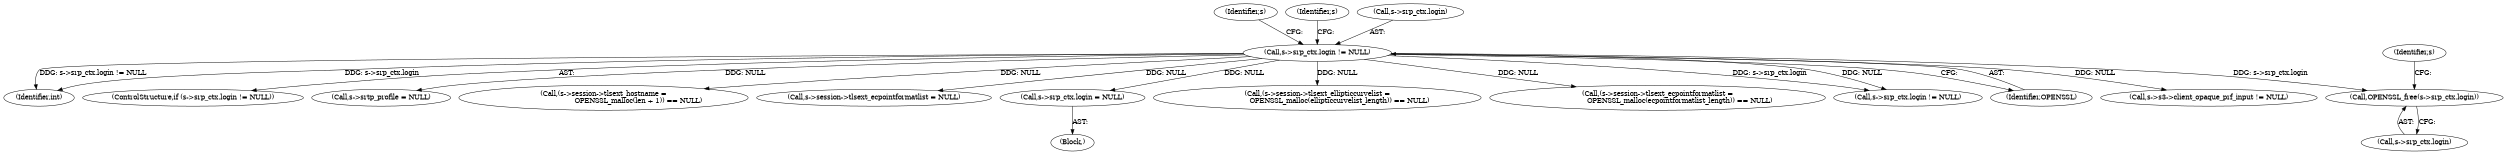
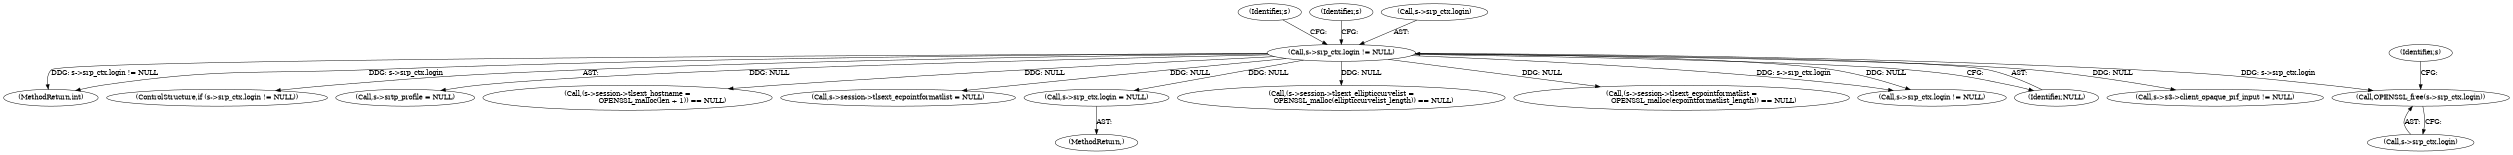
(39, 98) -> (51, 98)
(2041, 98) -> (2056, 98)
(1073, 143) -> (1097, 143)
